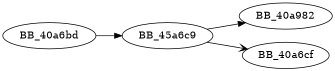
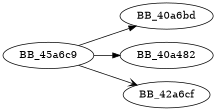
(286, 16) -> (167, 55)
(105, 36) -> (104, 37)
(286, 55) -> (167, 95)
